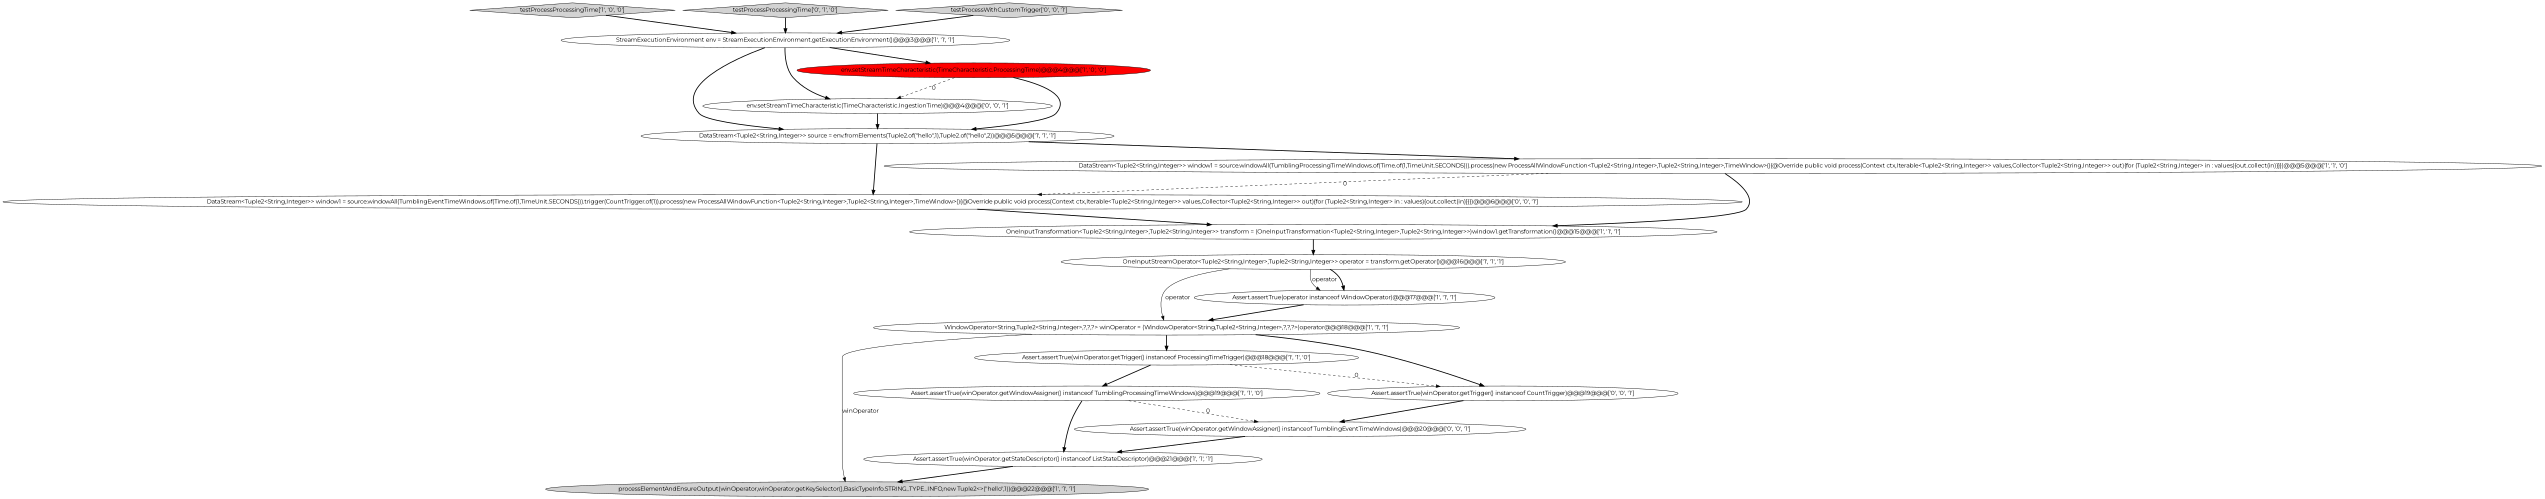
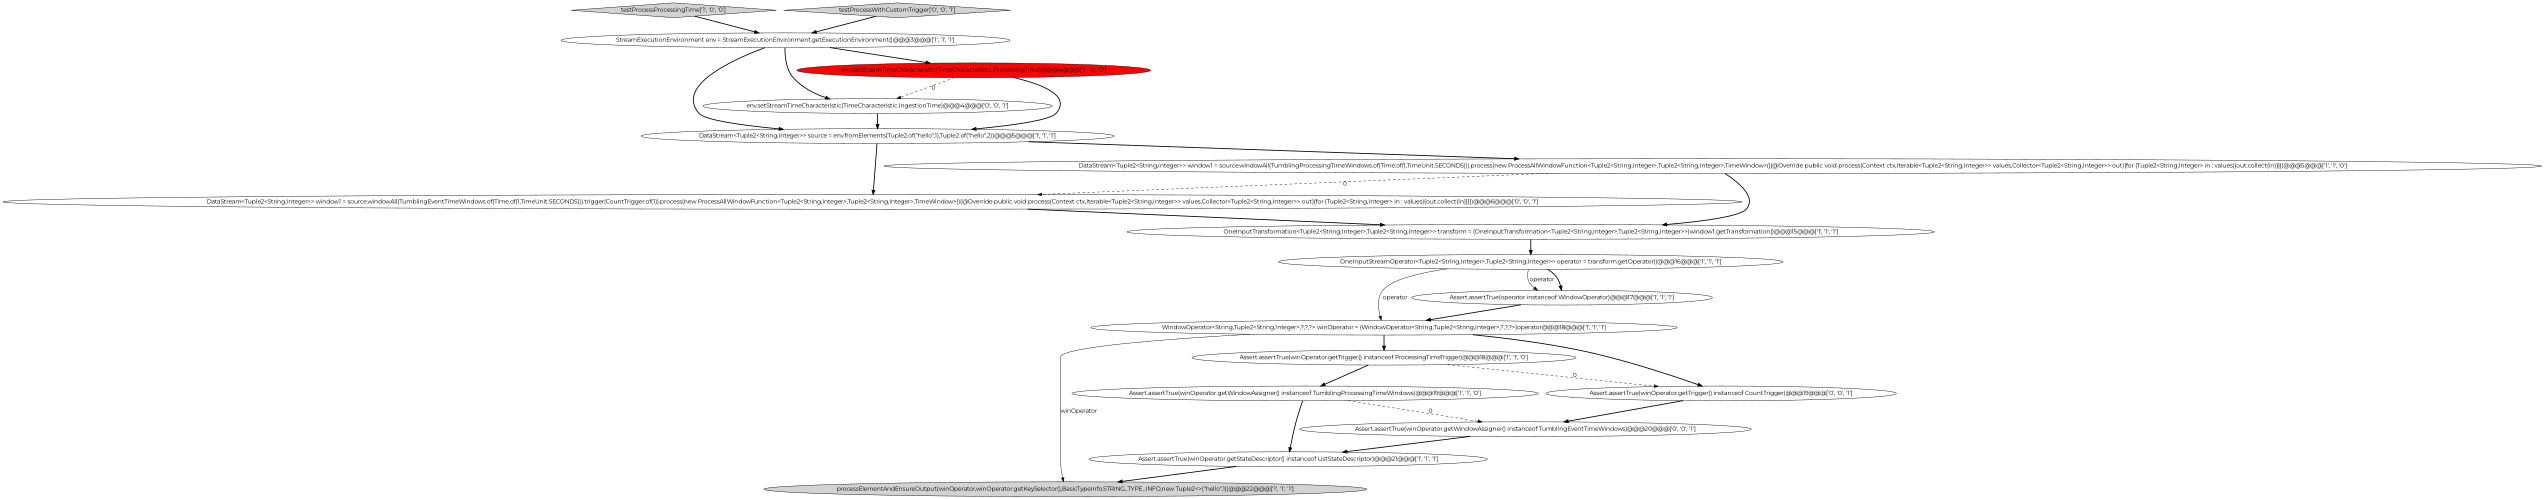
(785, 10) -> none
